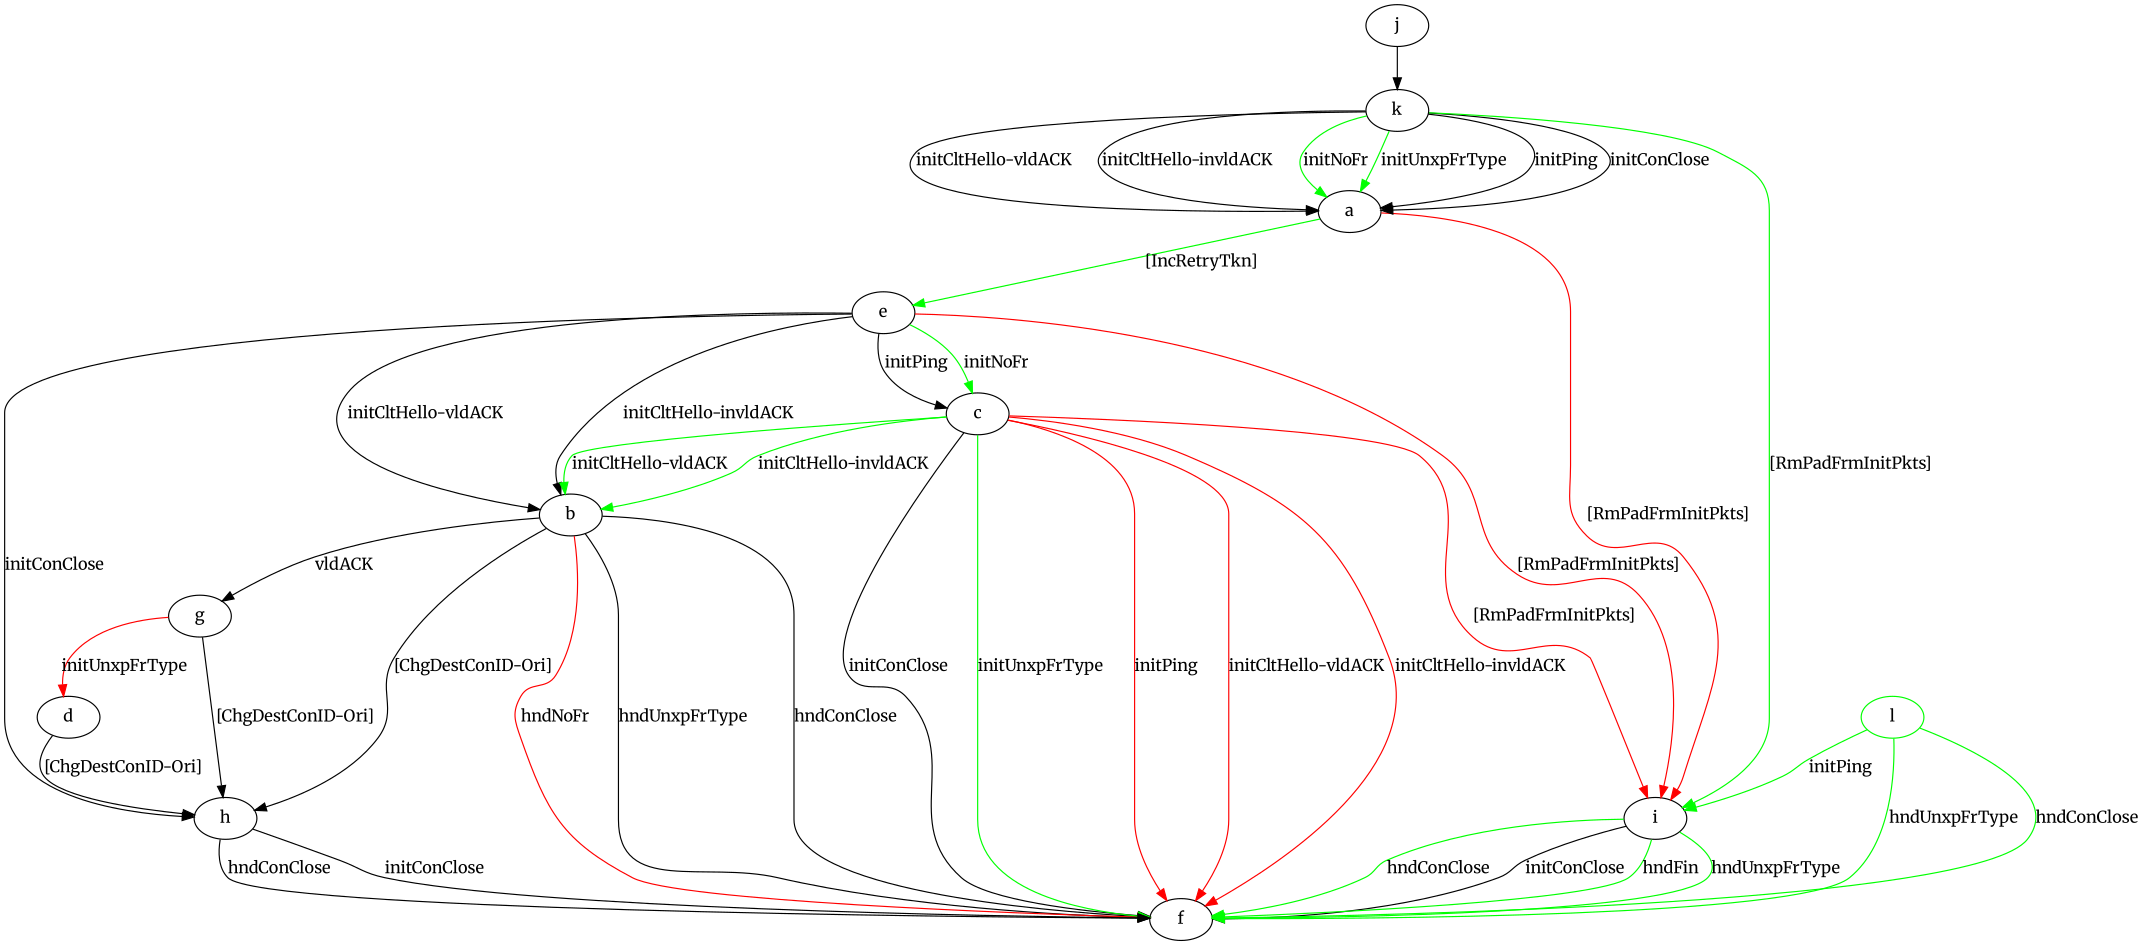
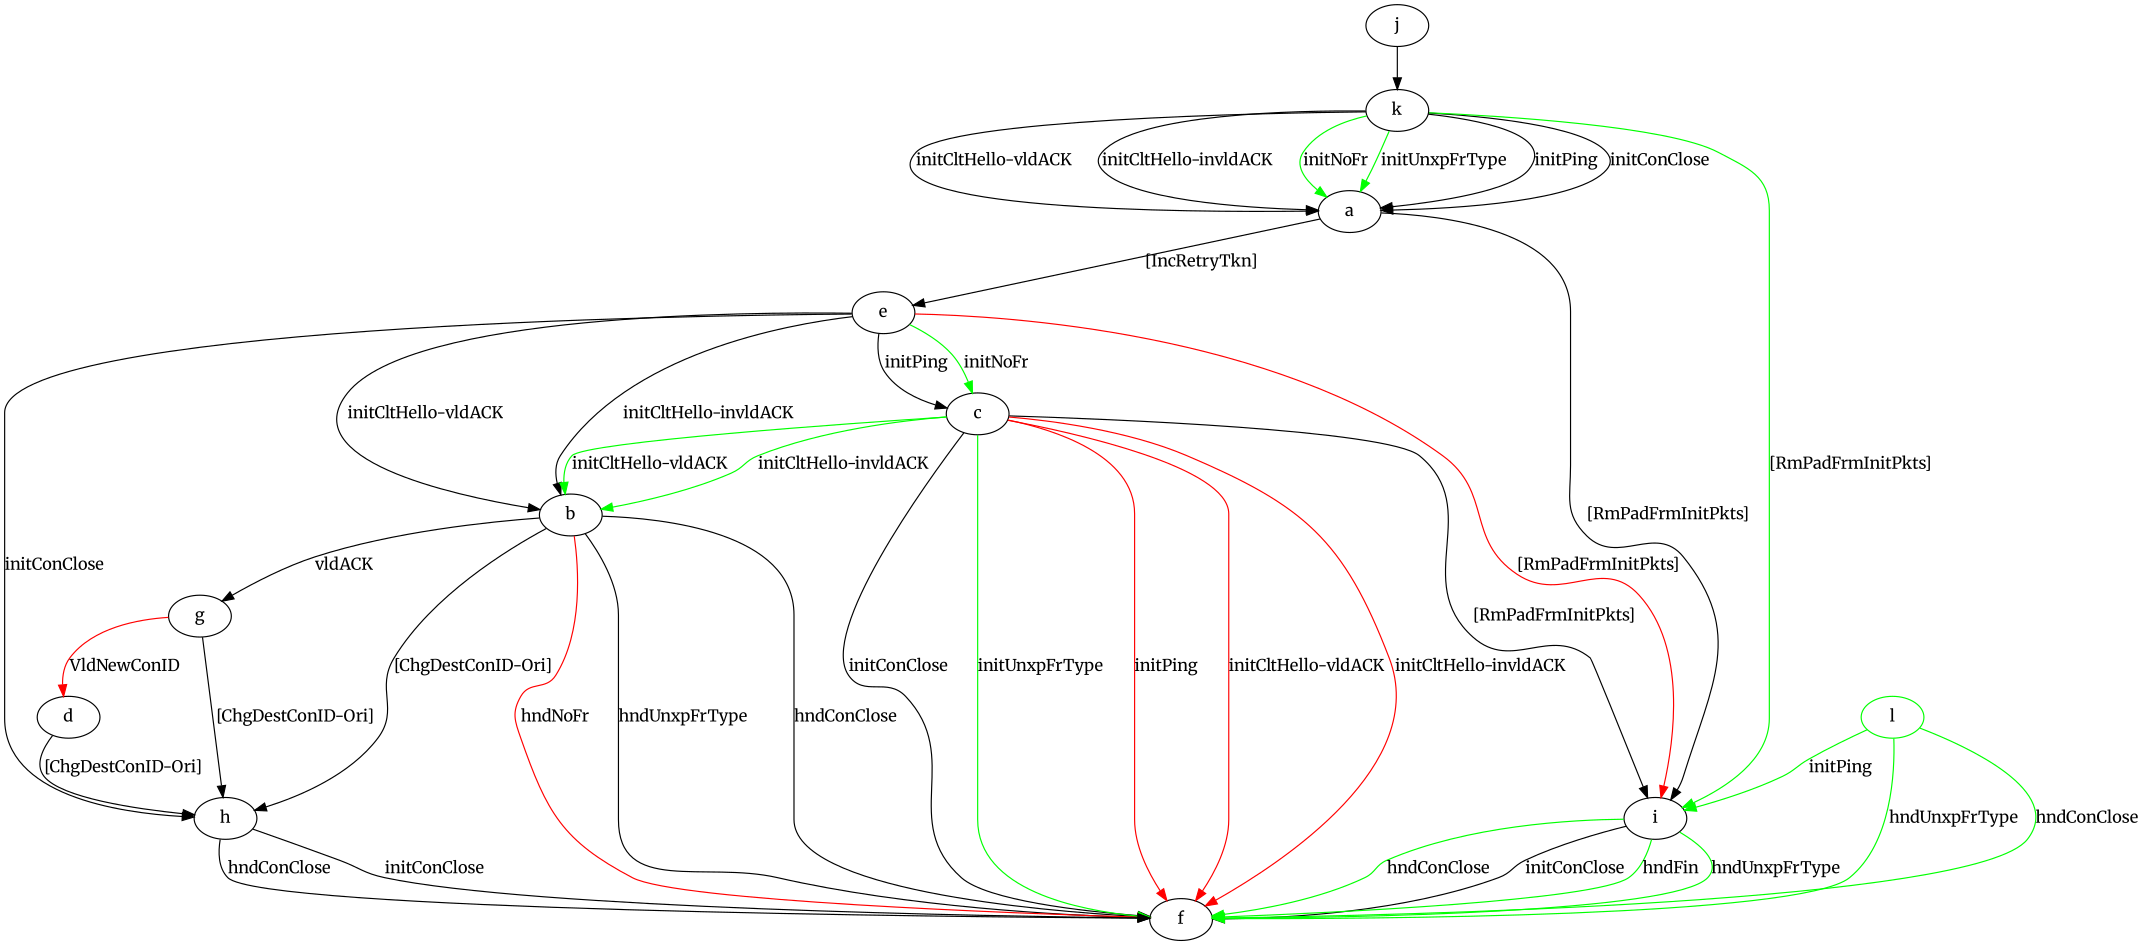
(1122, 261) -> (1122, 261)
(1435, 474) -> (1435, 474)
(1570, 485) -> (1570, 485)
(127, 667) -> (127, 667)
